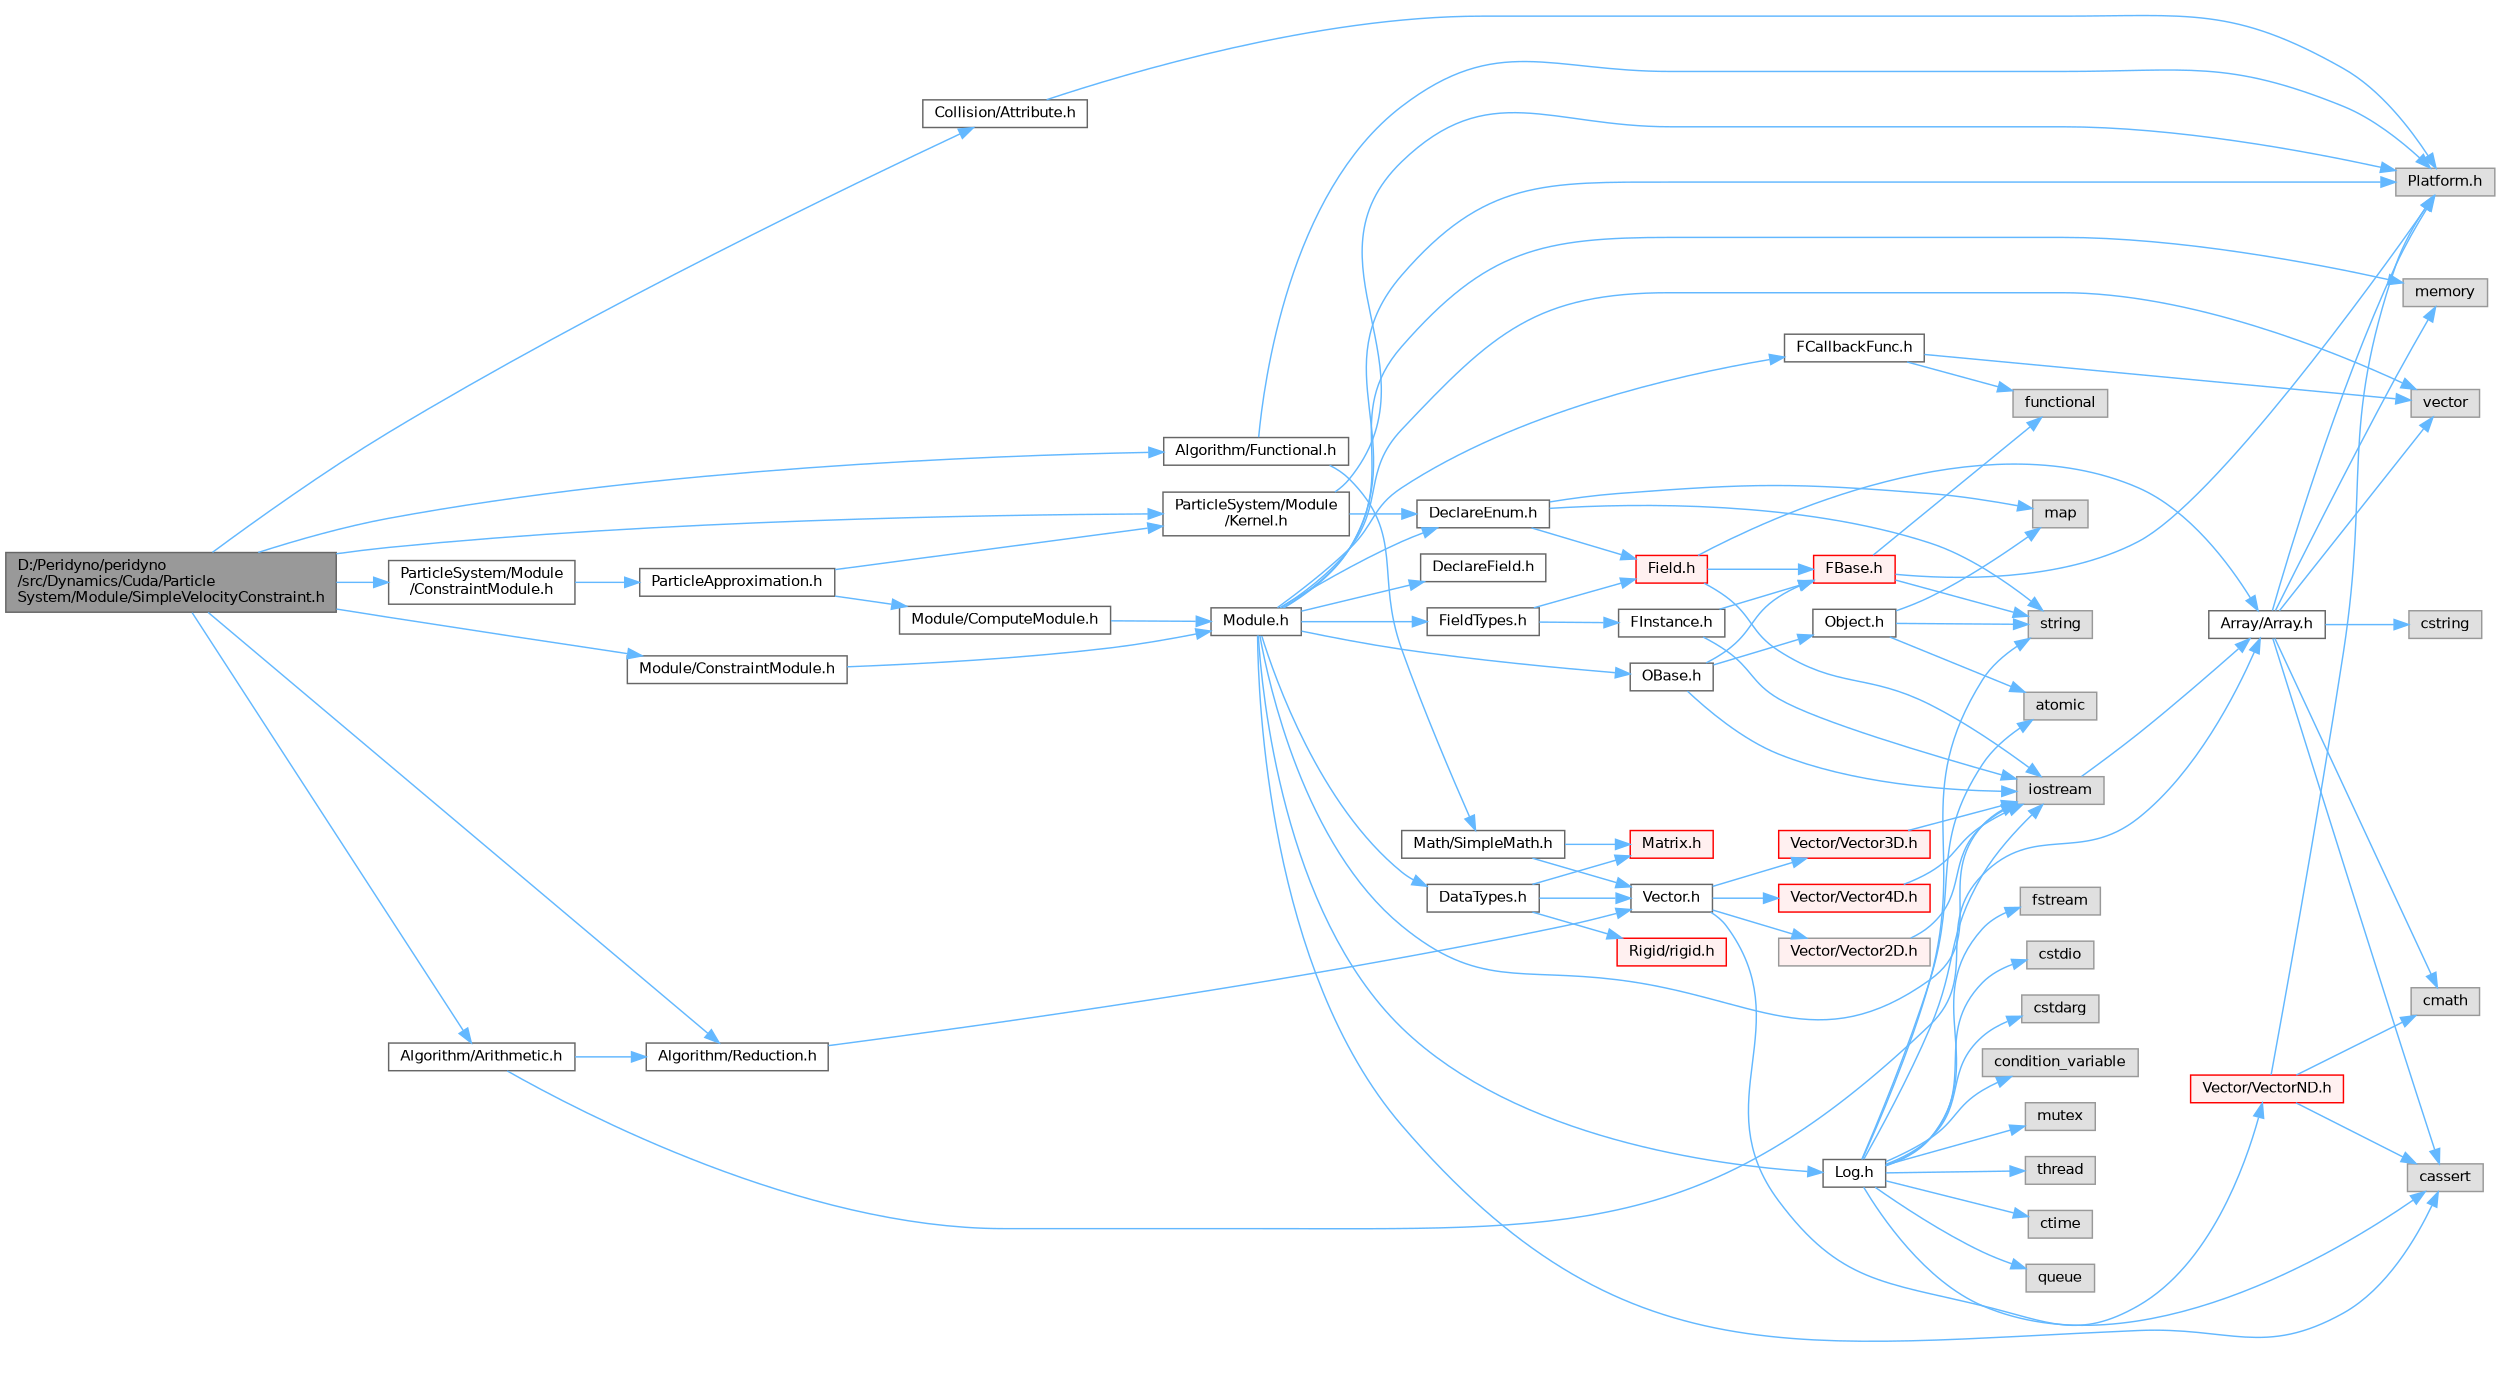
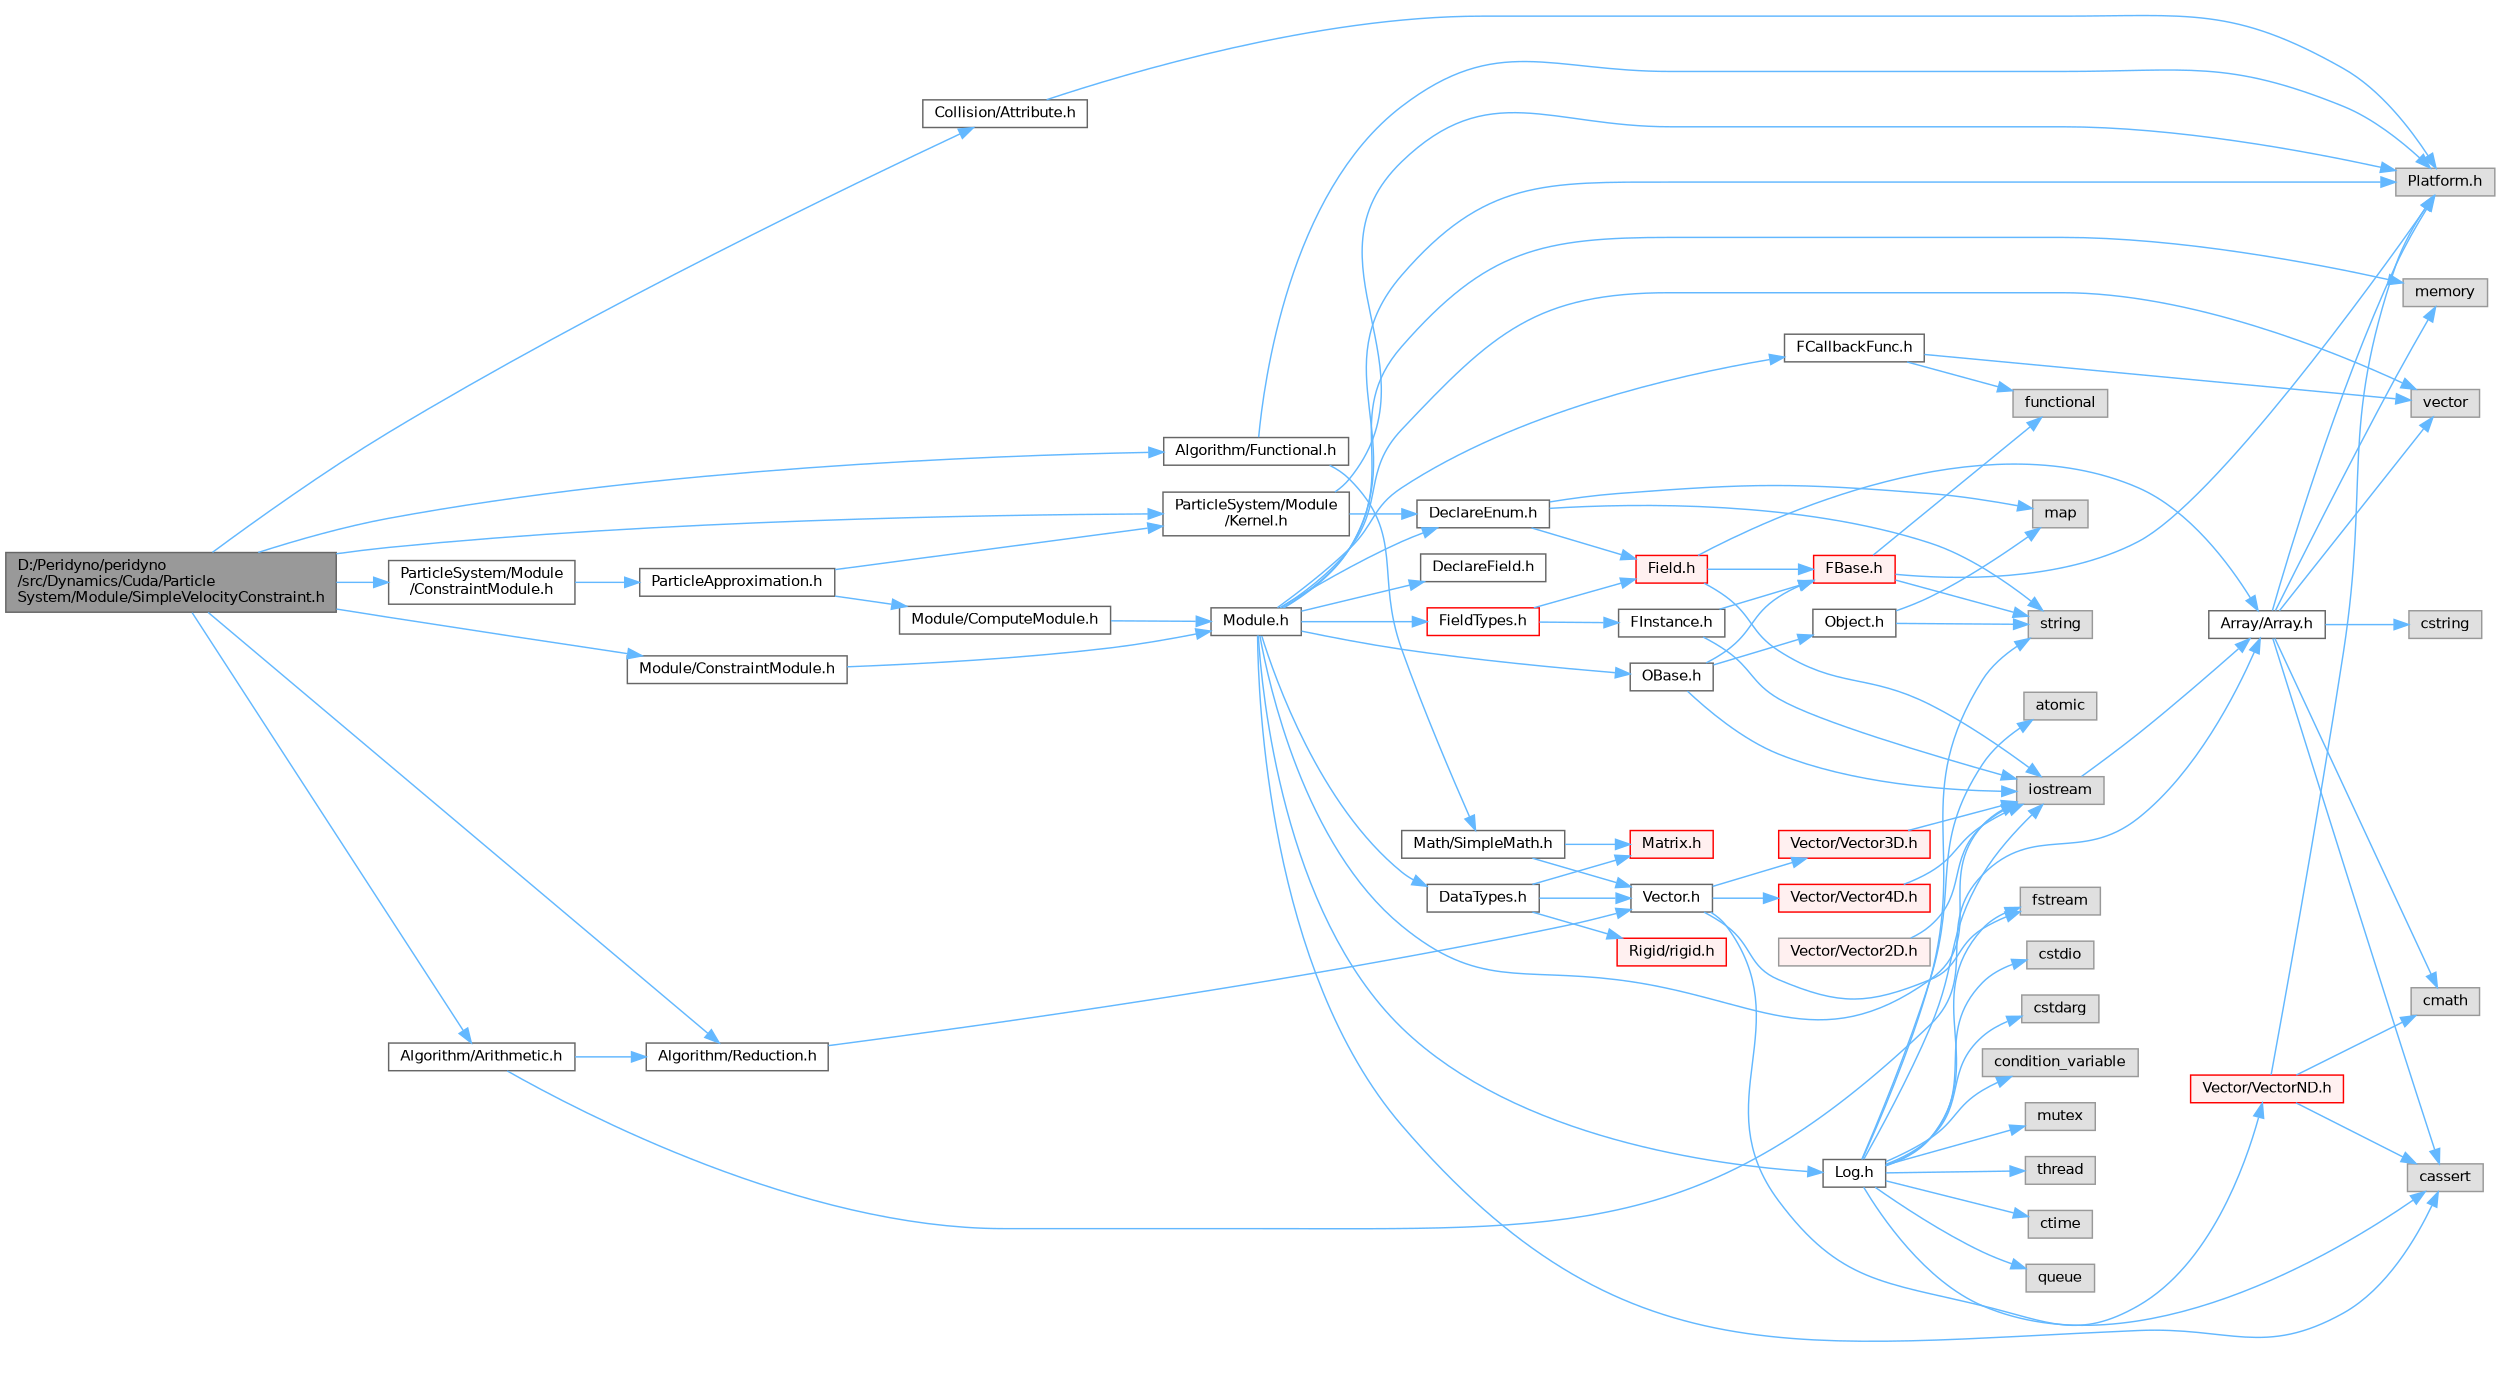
(1483, 622) -> (1483, 622)
(1951, 662) -> none
(1752, 922) -> (1854, 999)
